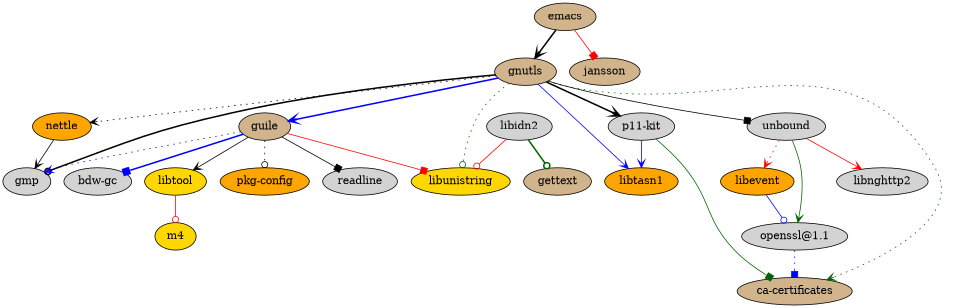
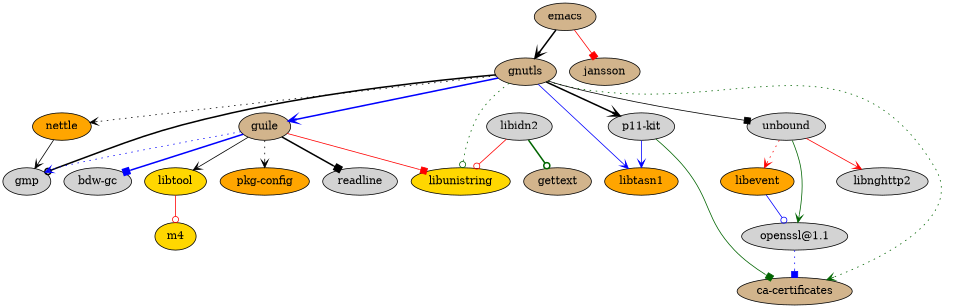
(265, 151) -> (265, 151)
(308, 151) -> (308, 151)
